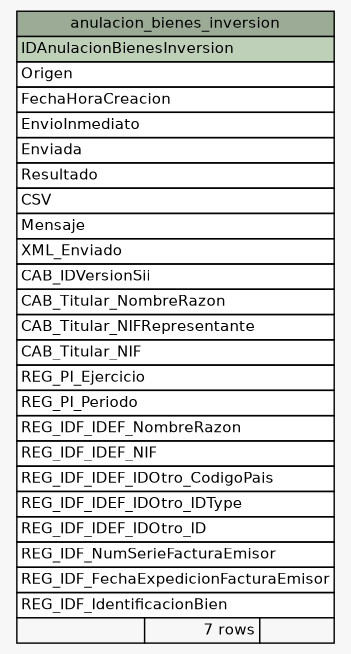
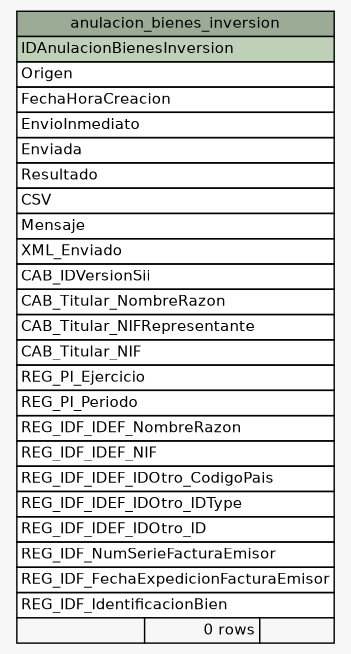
(230, 630) -> (230, 630)
